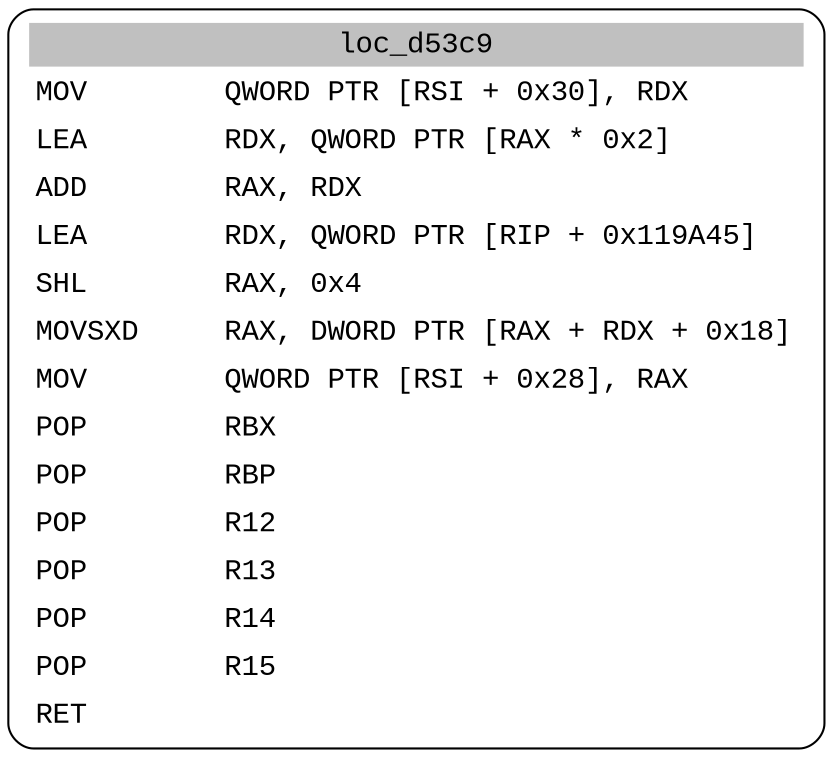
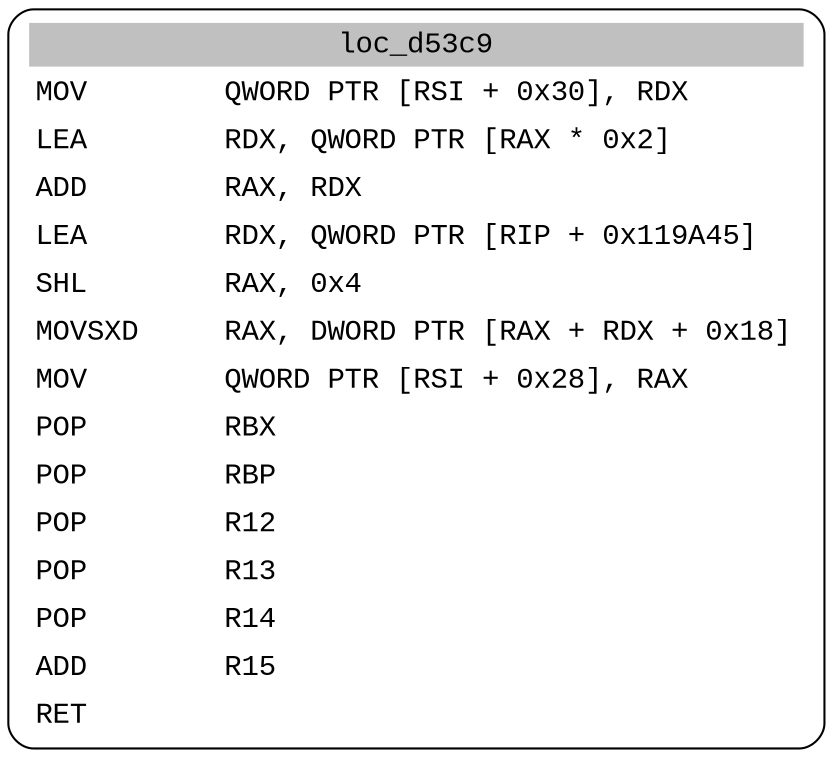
(156, 666) -> (156, 666)
